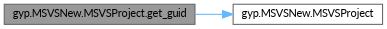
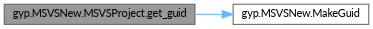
(308, 14) -> (301, 14)
